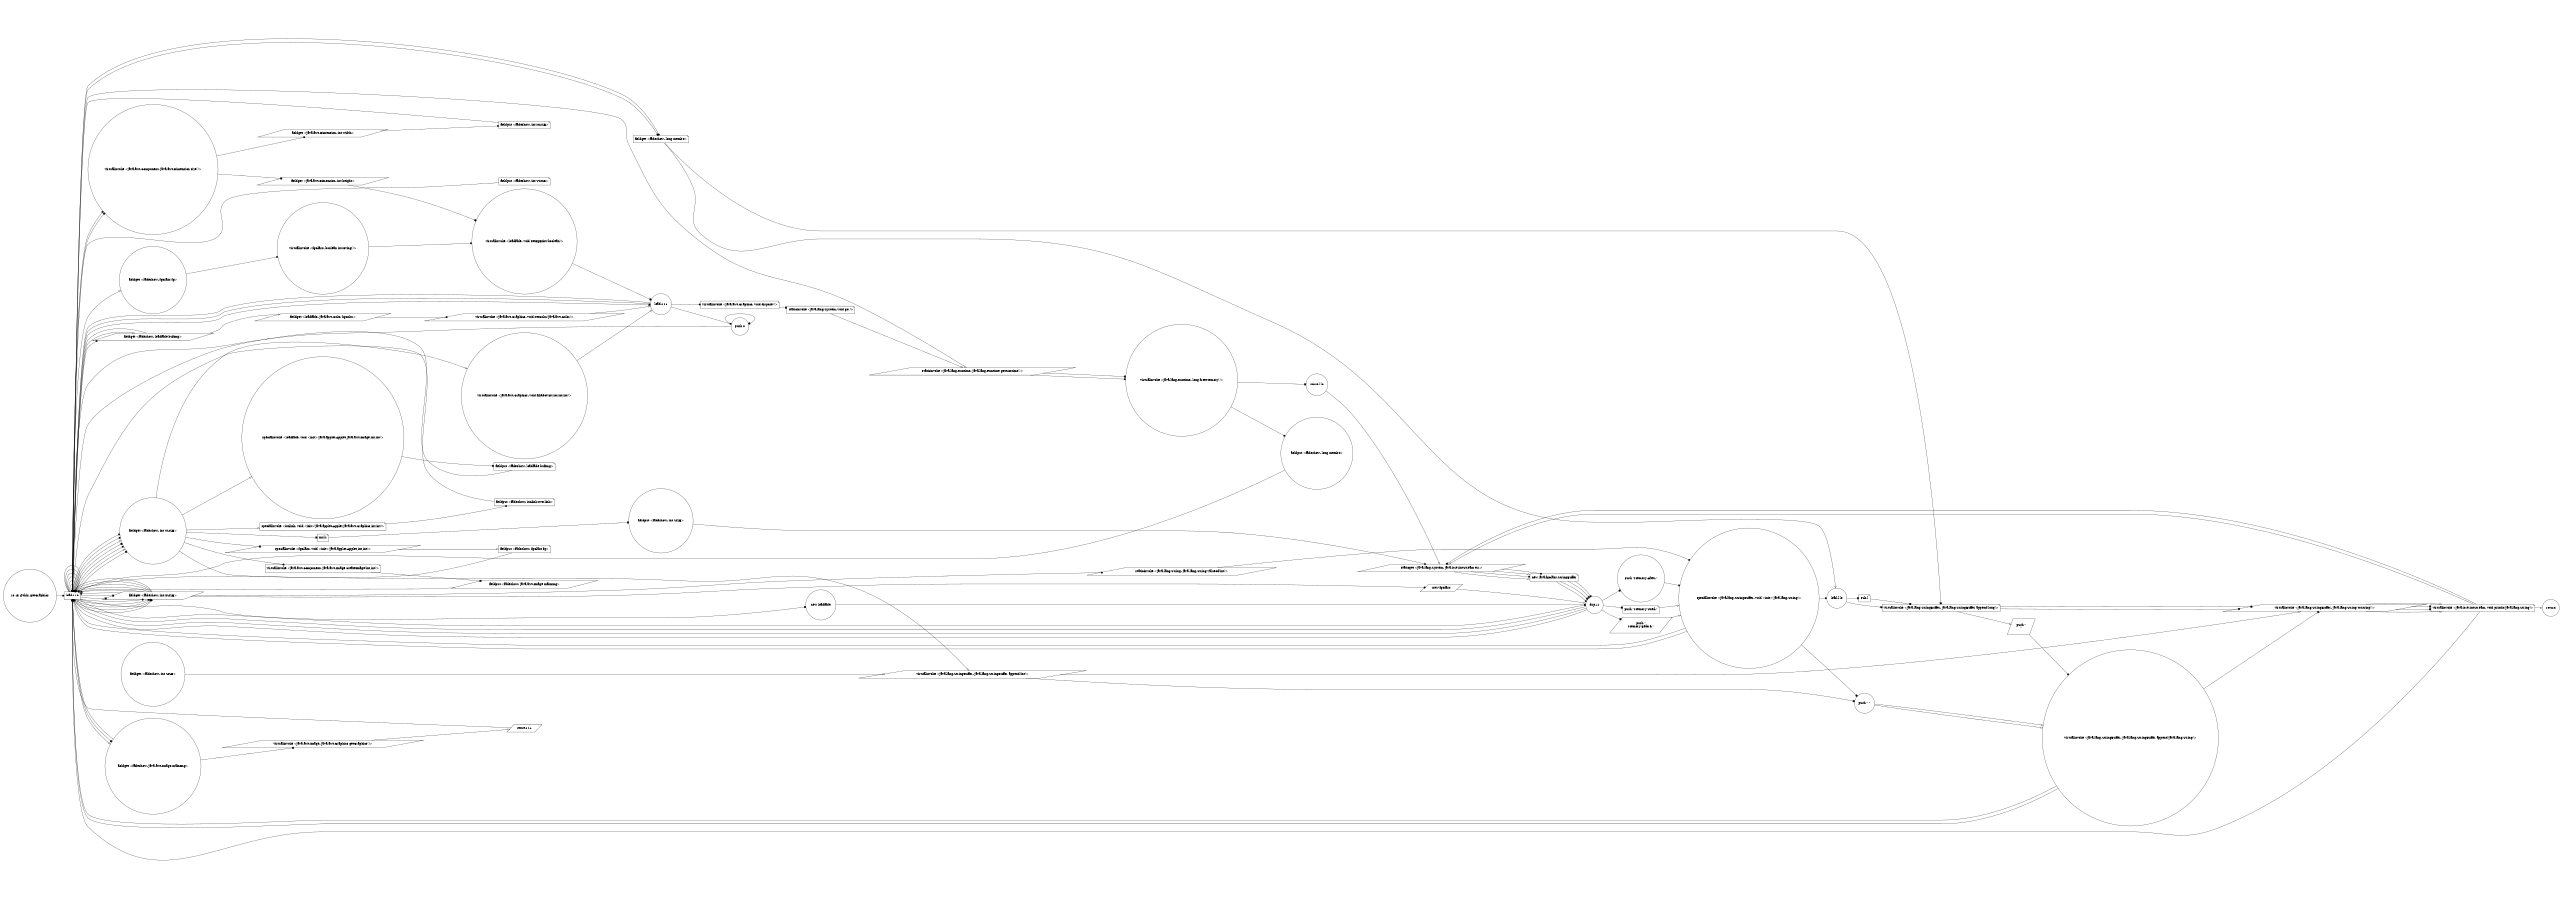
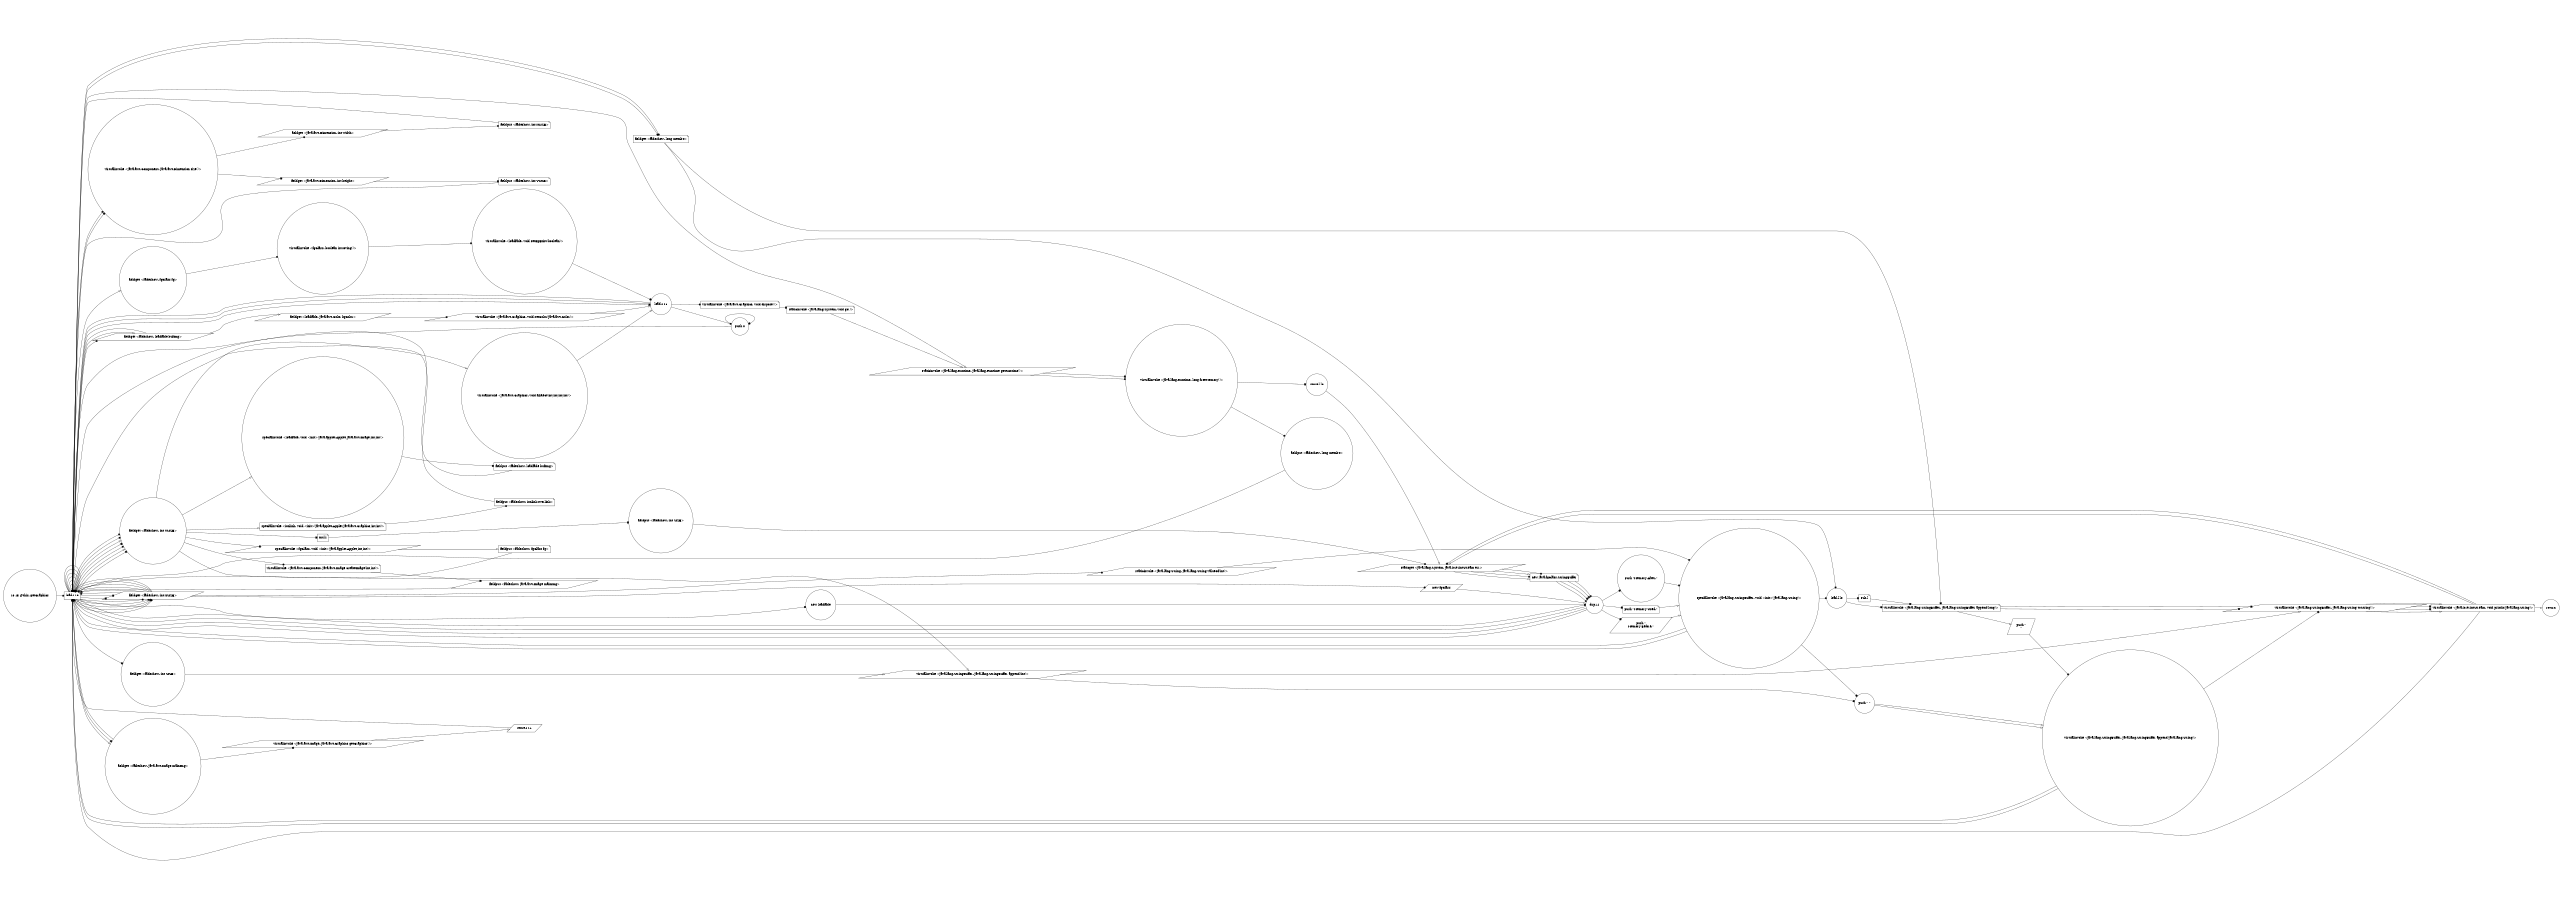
(412, 199) -> (435, 181)
(1265, 319) -> (1265, 319)
none -> (87, 638)
